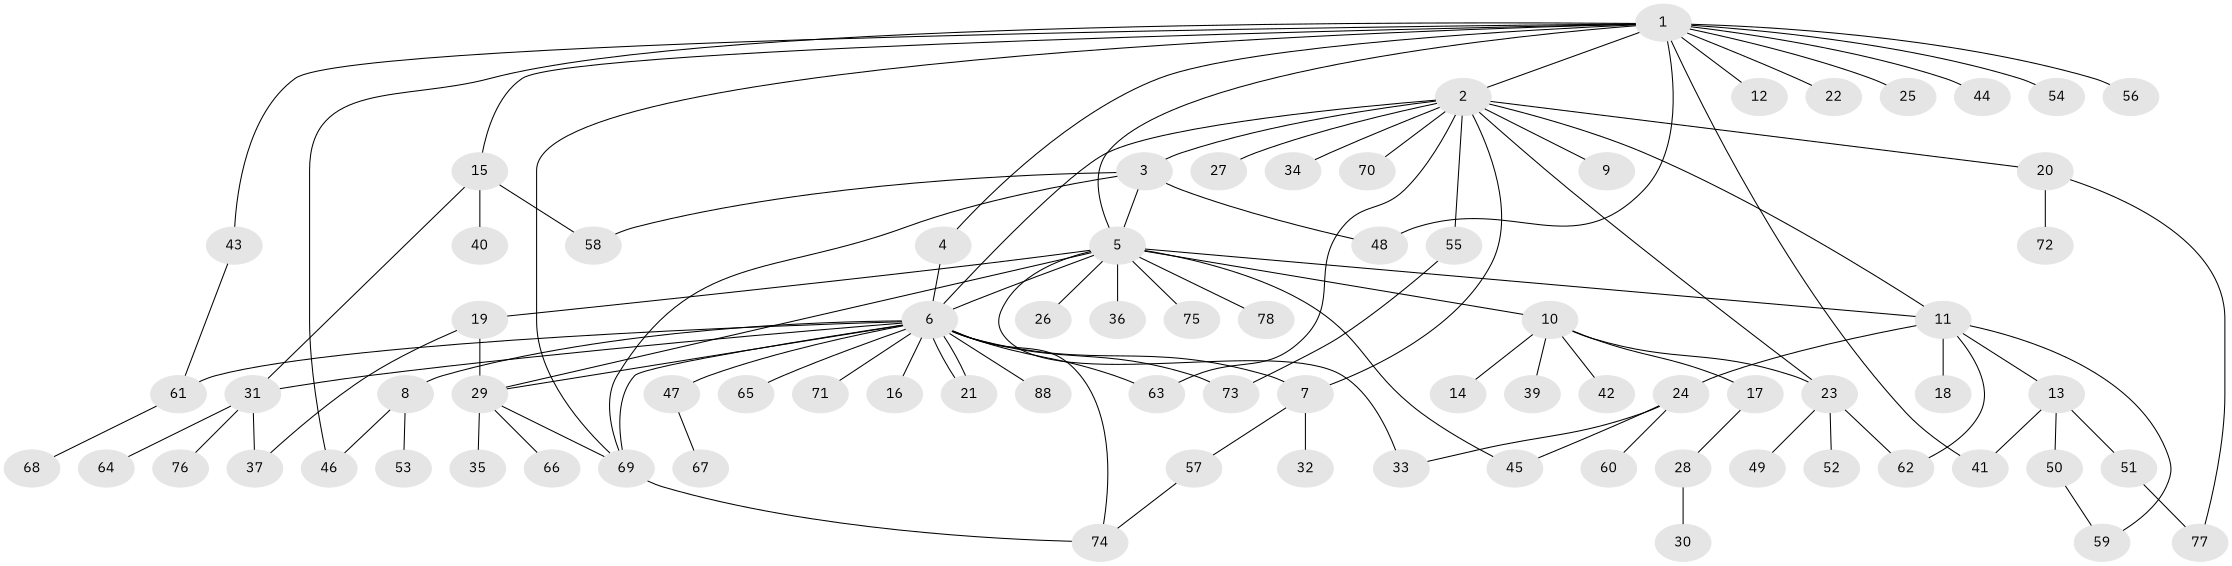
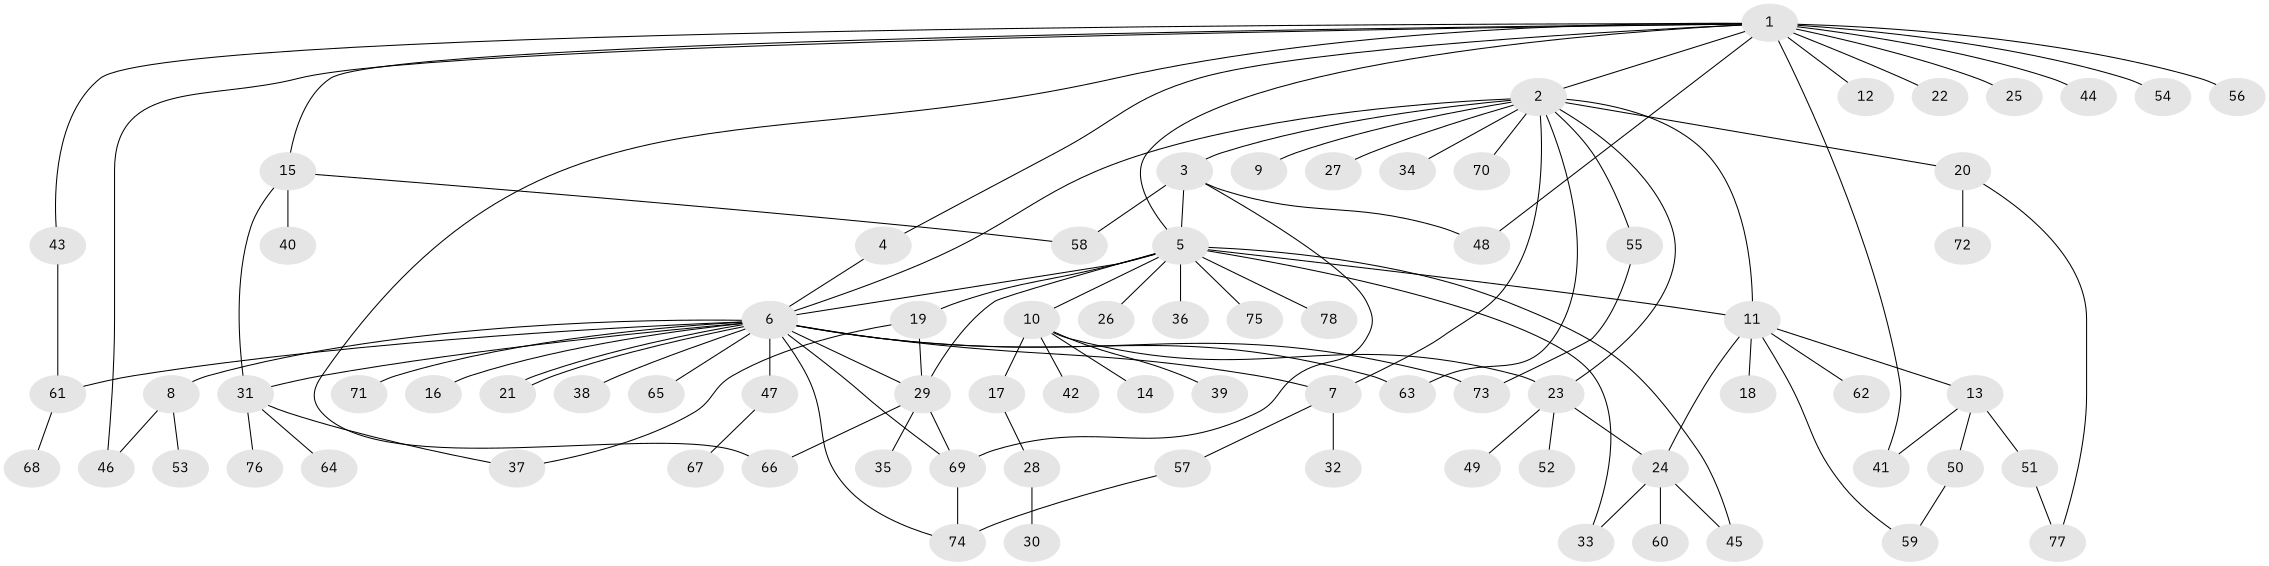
(923, 66) -> (755, 128)
(1043, 394) -> (582, 394)
(1868, 431) -> (1603, 428)
